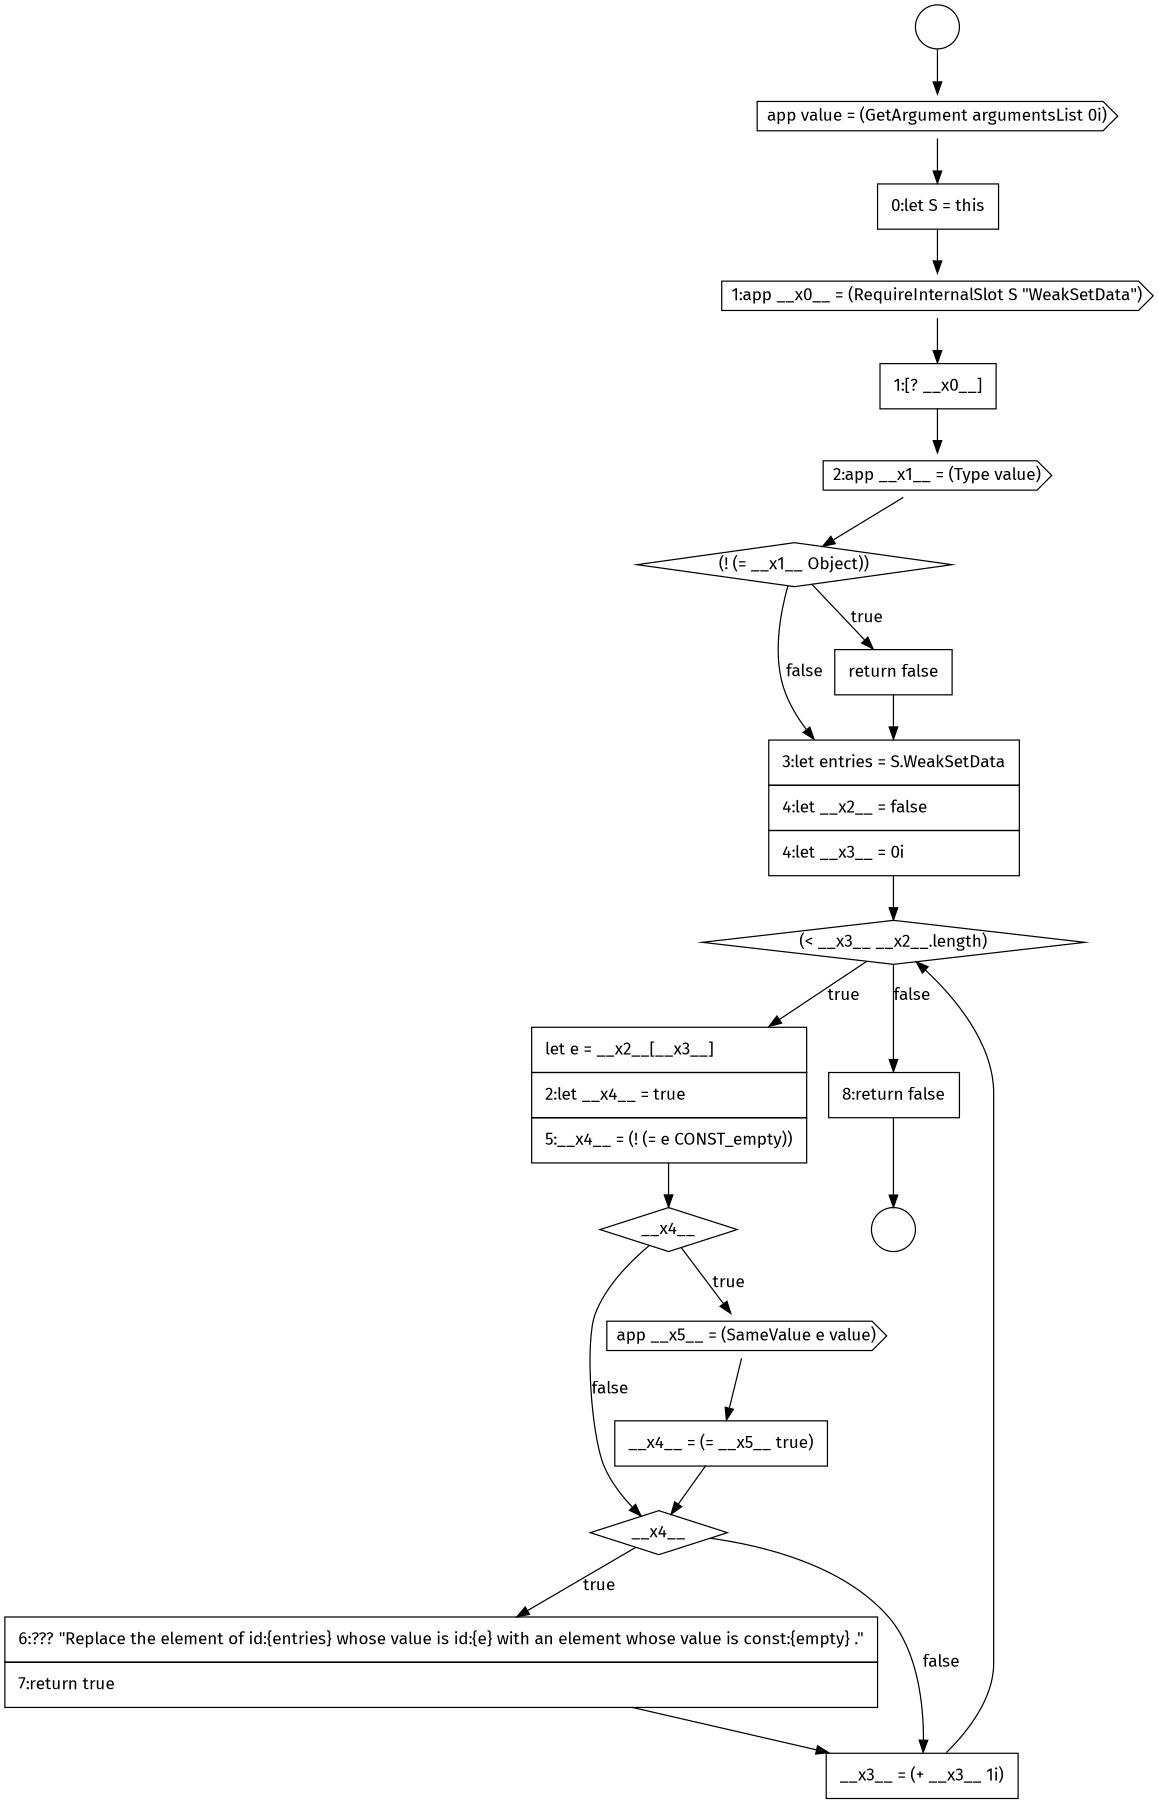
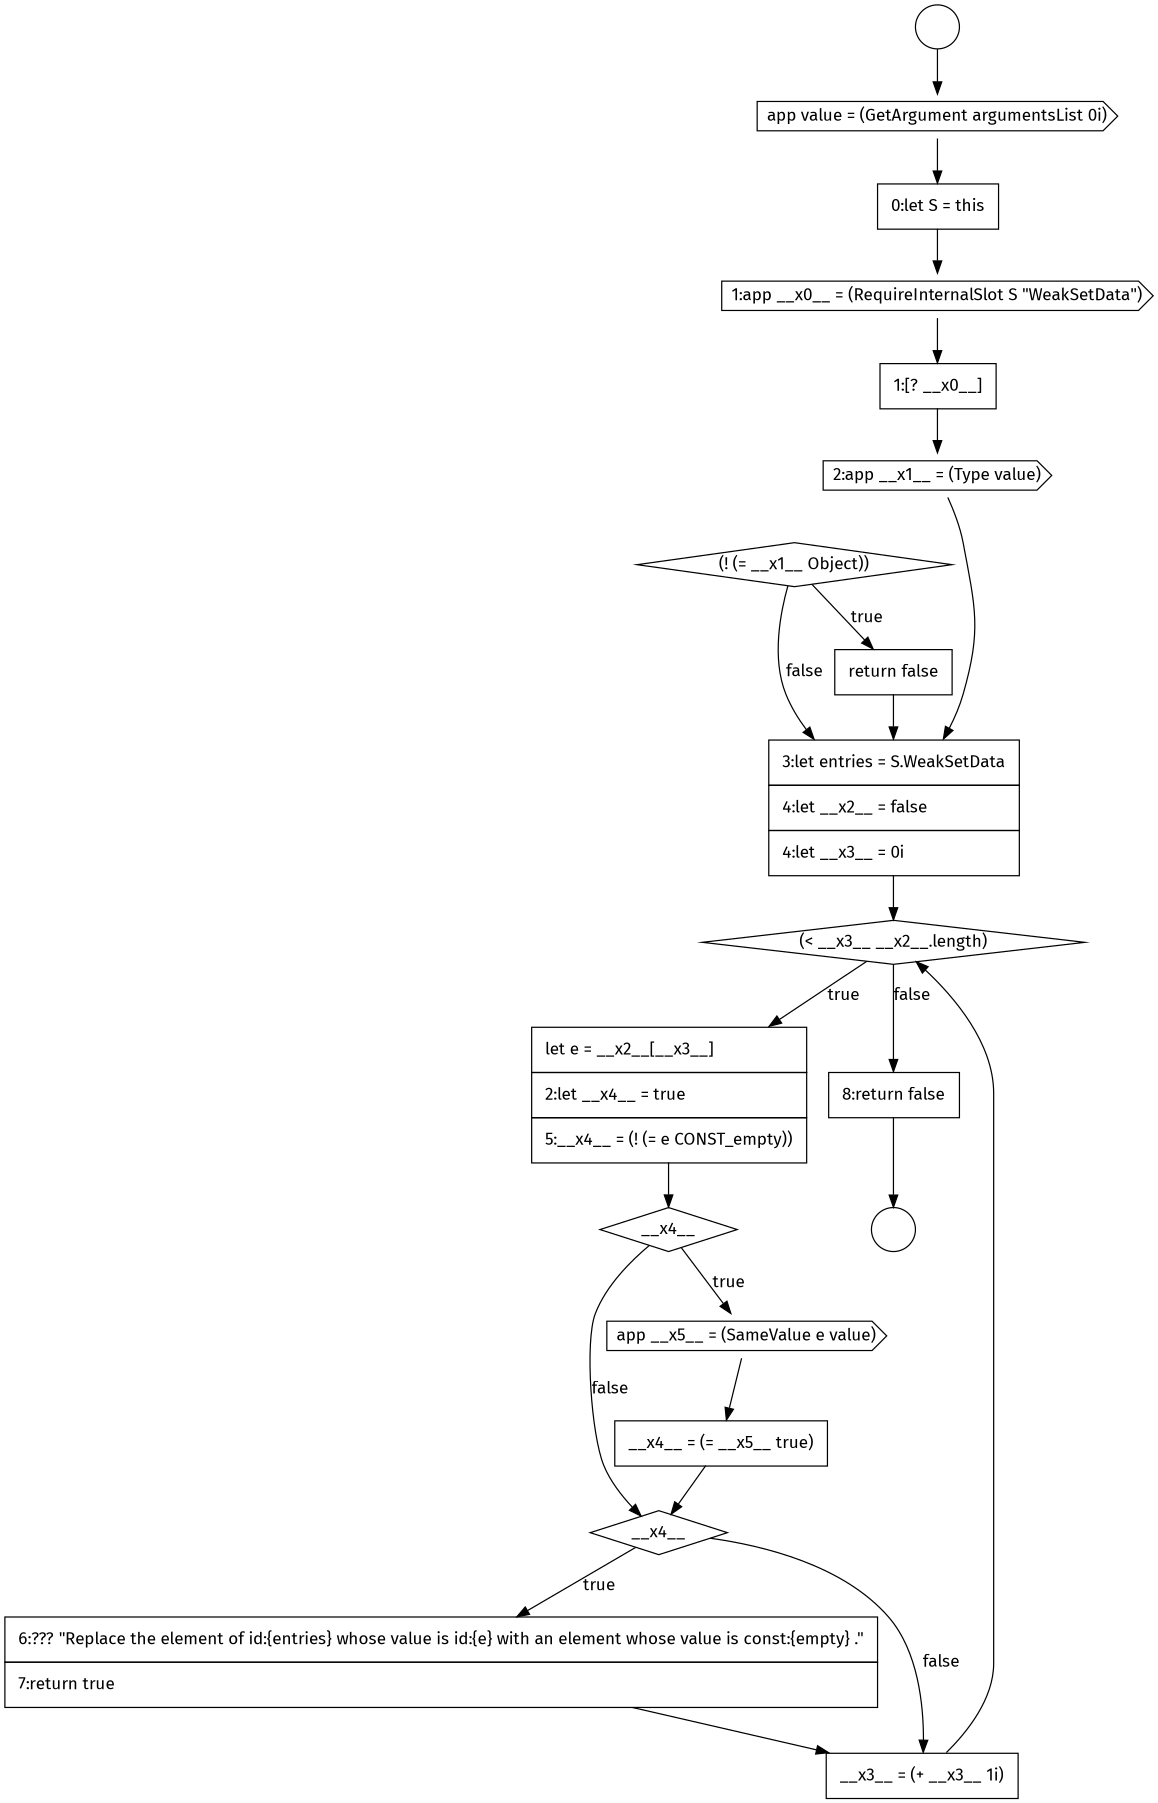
(868, 519) -> (974, 613)
